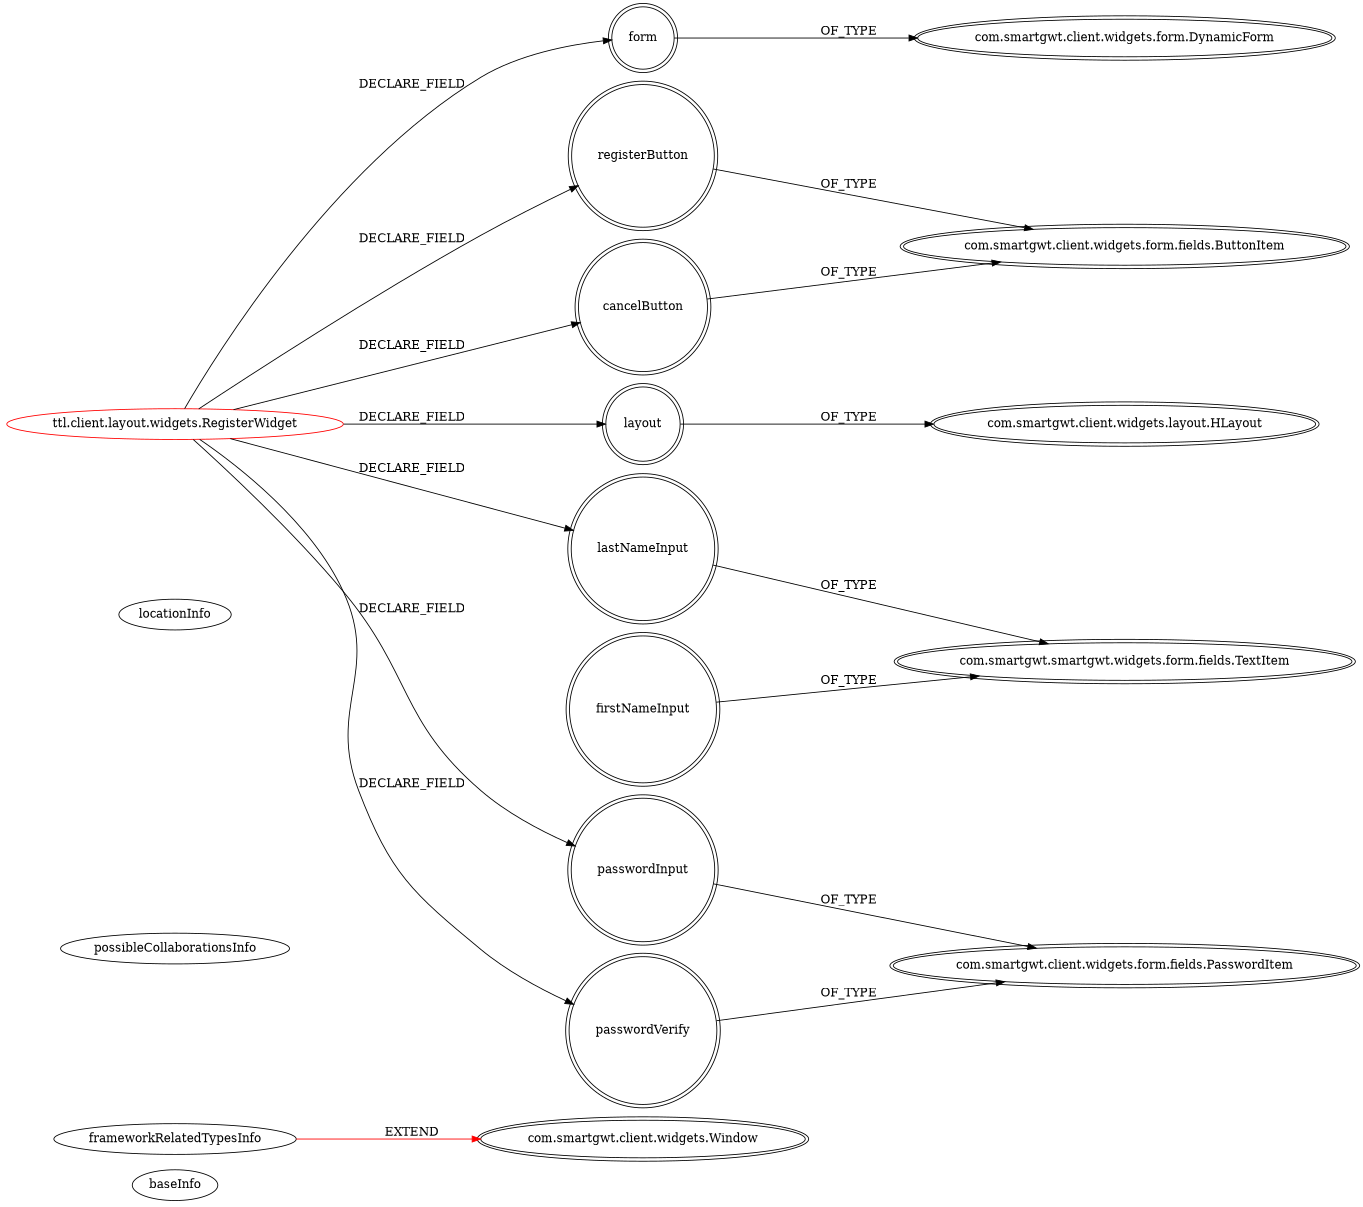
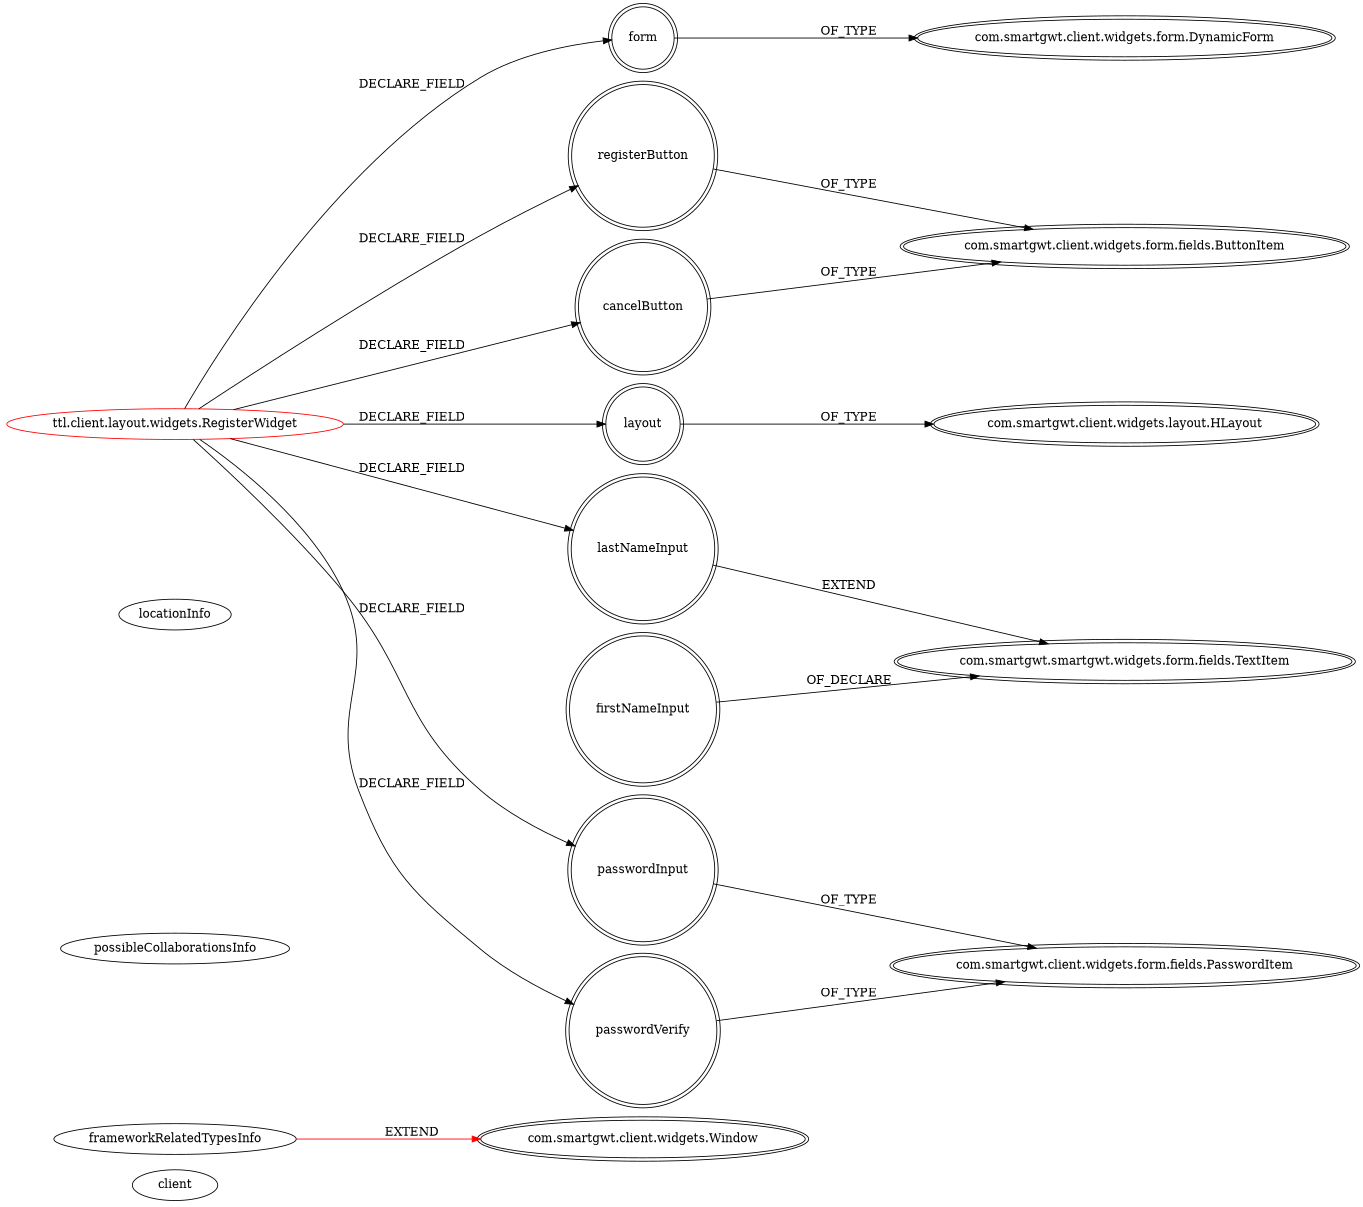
(849, 586) -> (849, 586)
(849, 681) -> (849, 681)
(175, 1185) -> (175, 1185)
